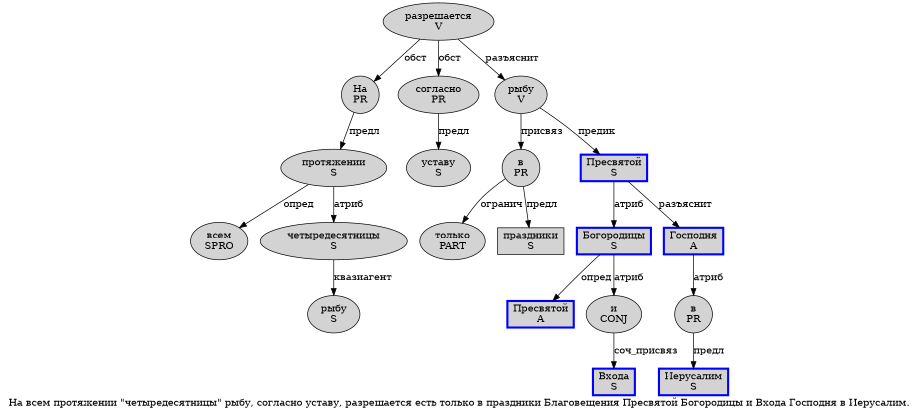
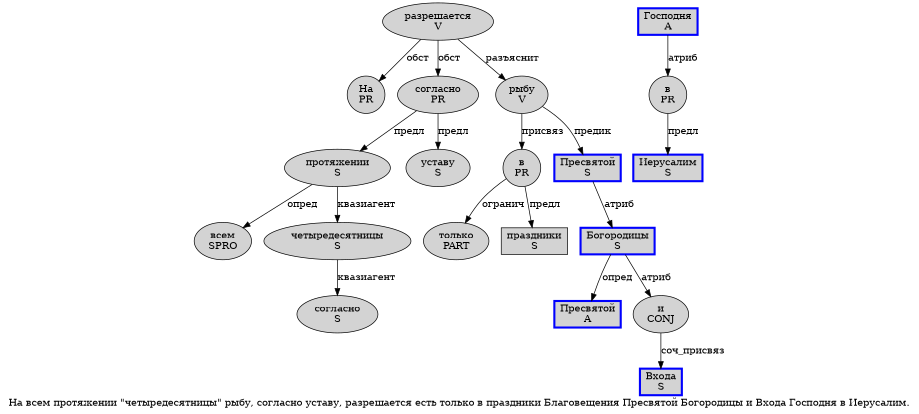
(348, 127) -> (391, 129)
(651, 202) -> none
(349, 204) -> (366, 204)
(334, 314) -> (337, 314)
